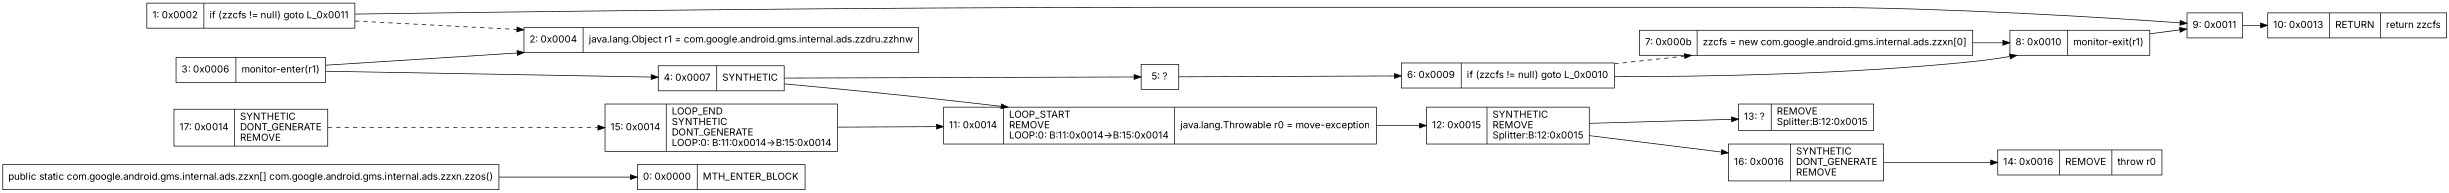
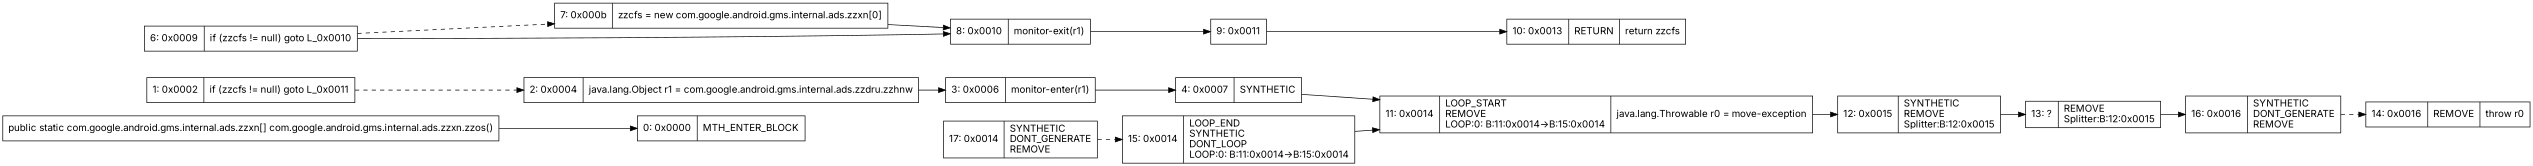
(1268, 7) -> none
(422, 59) -> (928, 90)
(1160, 77) -> none
(713, 133) -> (1218, 144)
(1655, 144) -> (2169, 114)
(1937, 162) -> (2350, 114)
